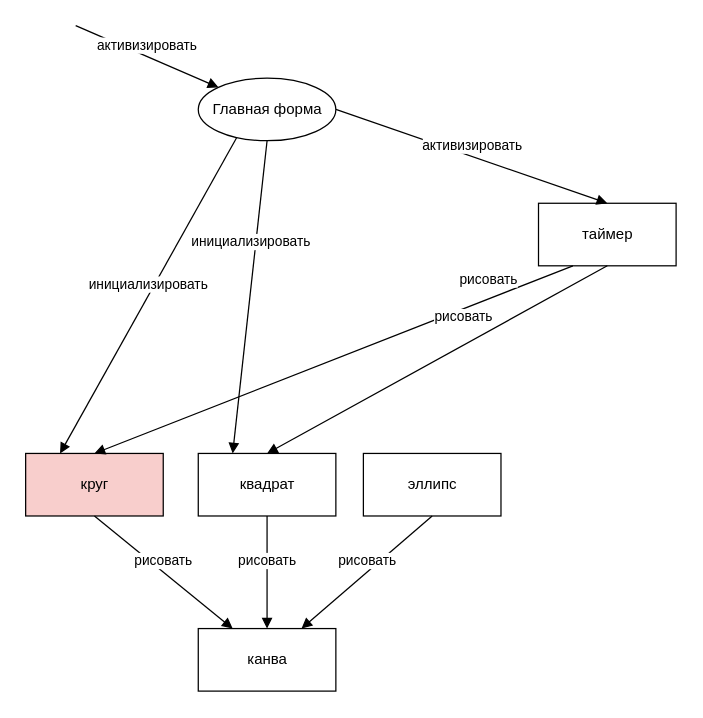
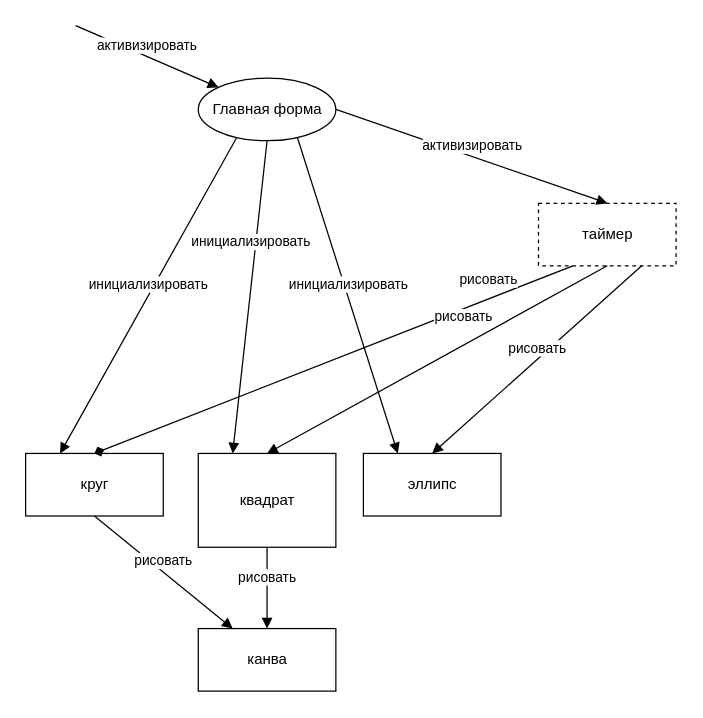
(607, 234) -> (607, 234)
none -> (346, 290)
none -> (540, 356)
(105, 449) -> (105, 449)
(94, 484) -> (94, 484)
(267, 484) -> (267, 500)
(370, 569) -> none
